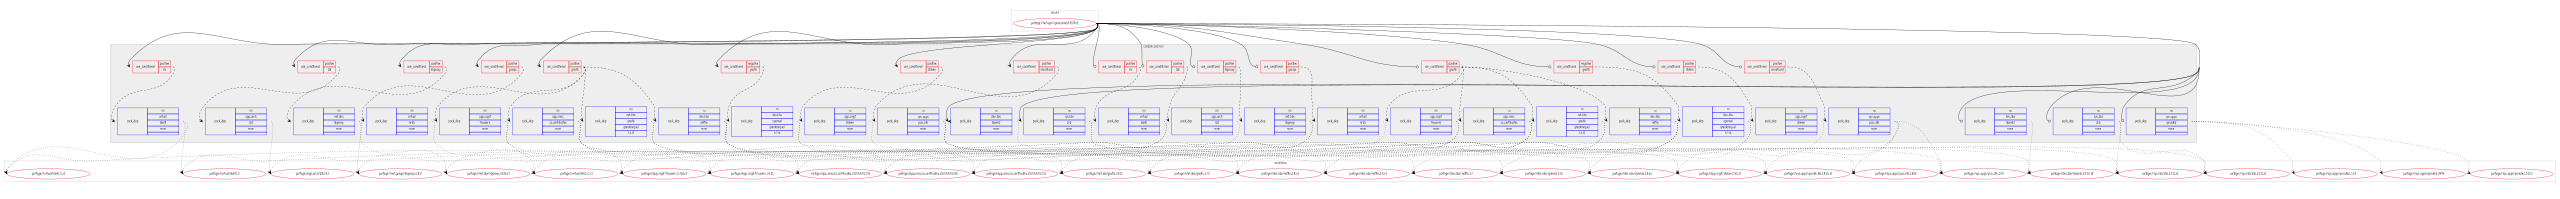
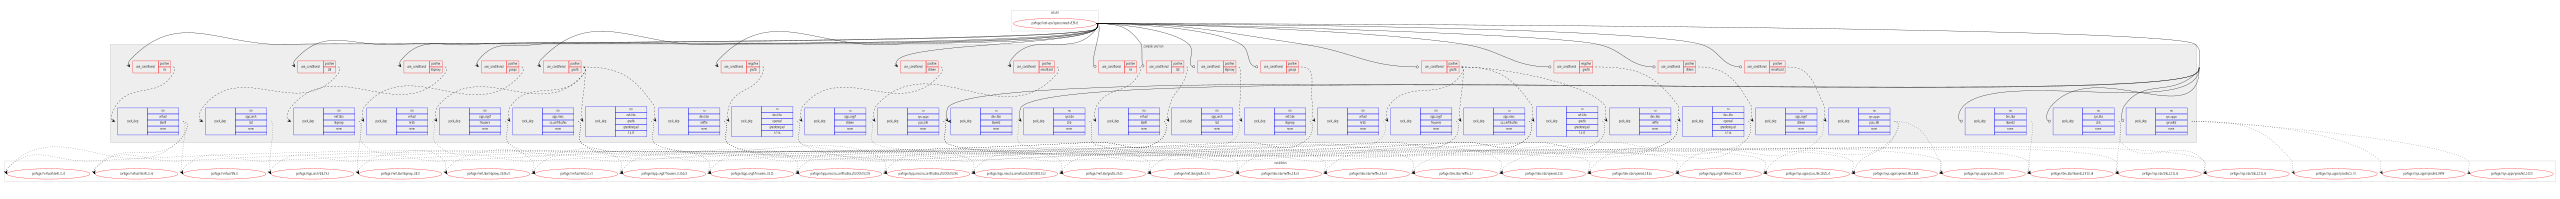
(1055, 24) -> (1055, 24)
none -> (137, 174)
(225, 174) -> (225, 174)
(400, 174) -> (400, 174)
(840, 174) -> (840, 174)
(1016, 174) -> (1016, 174)
(1808, 174) -> (1808, 174)
(1896, 174) -> (1896, 174)
(2336, 174) -> (2336, 174)
